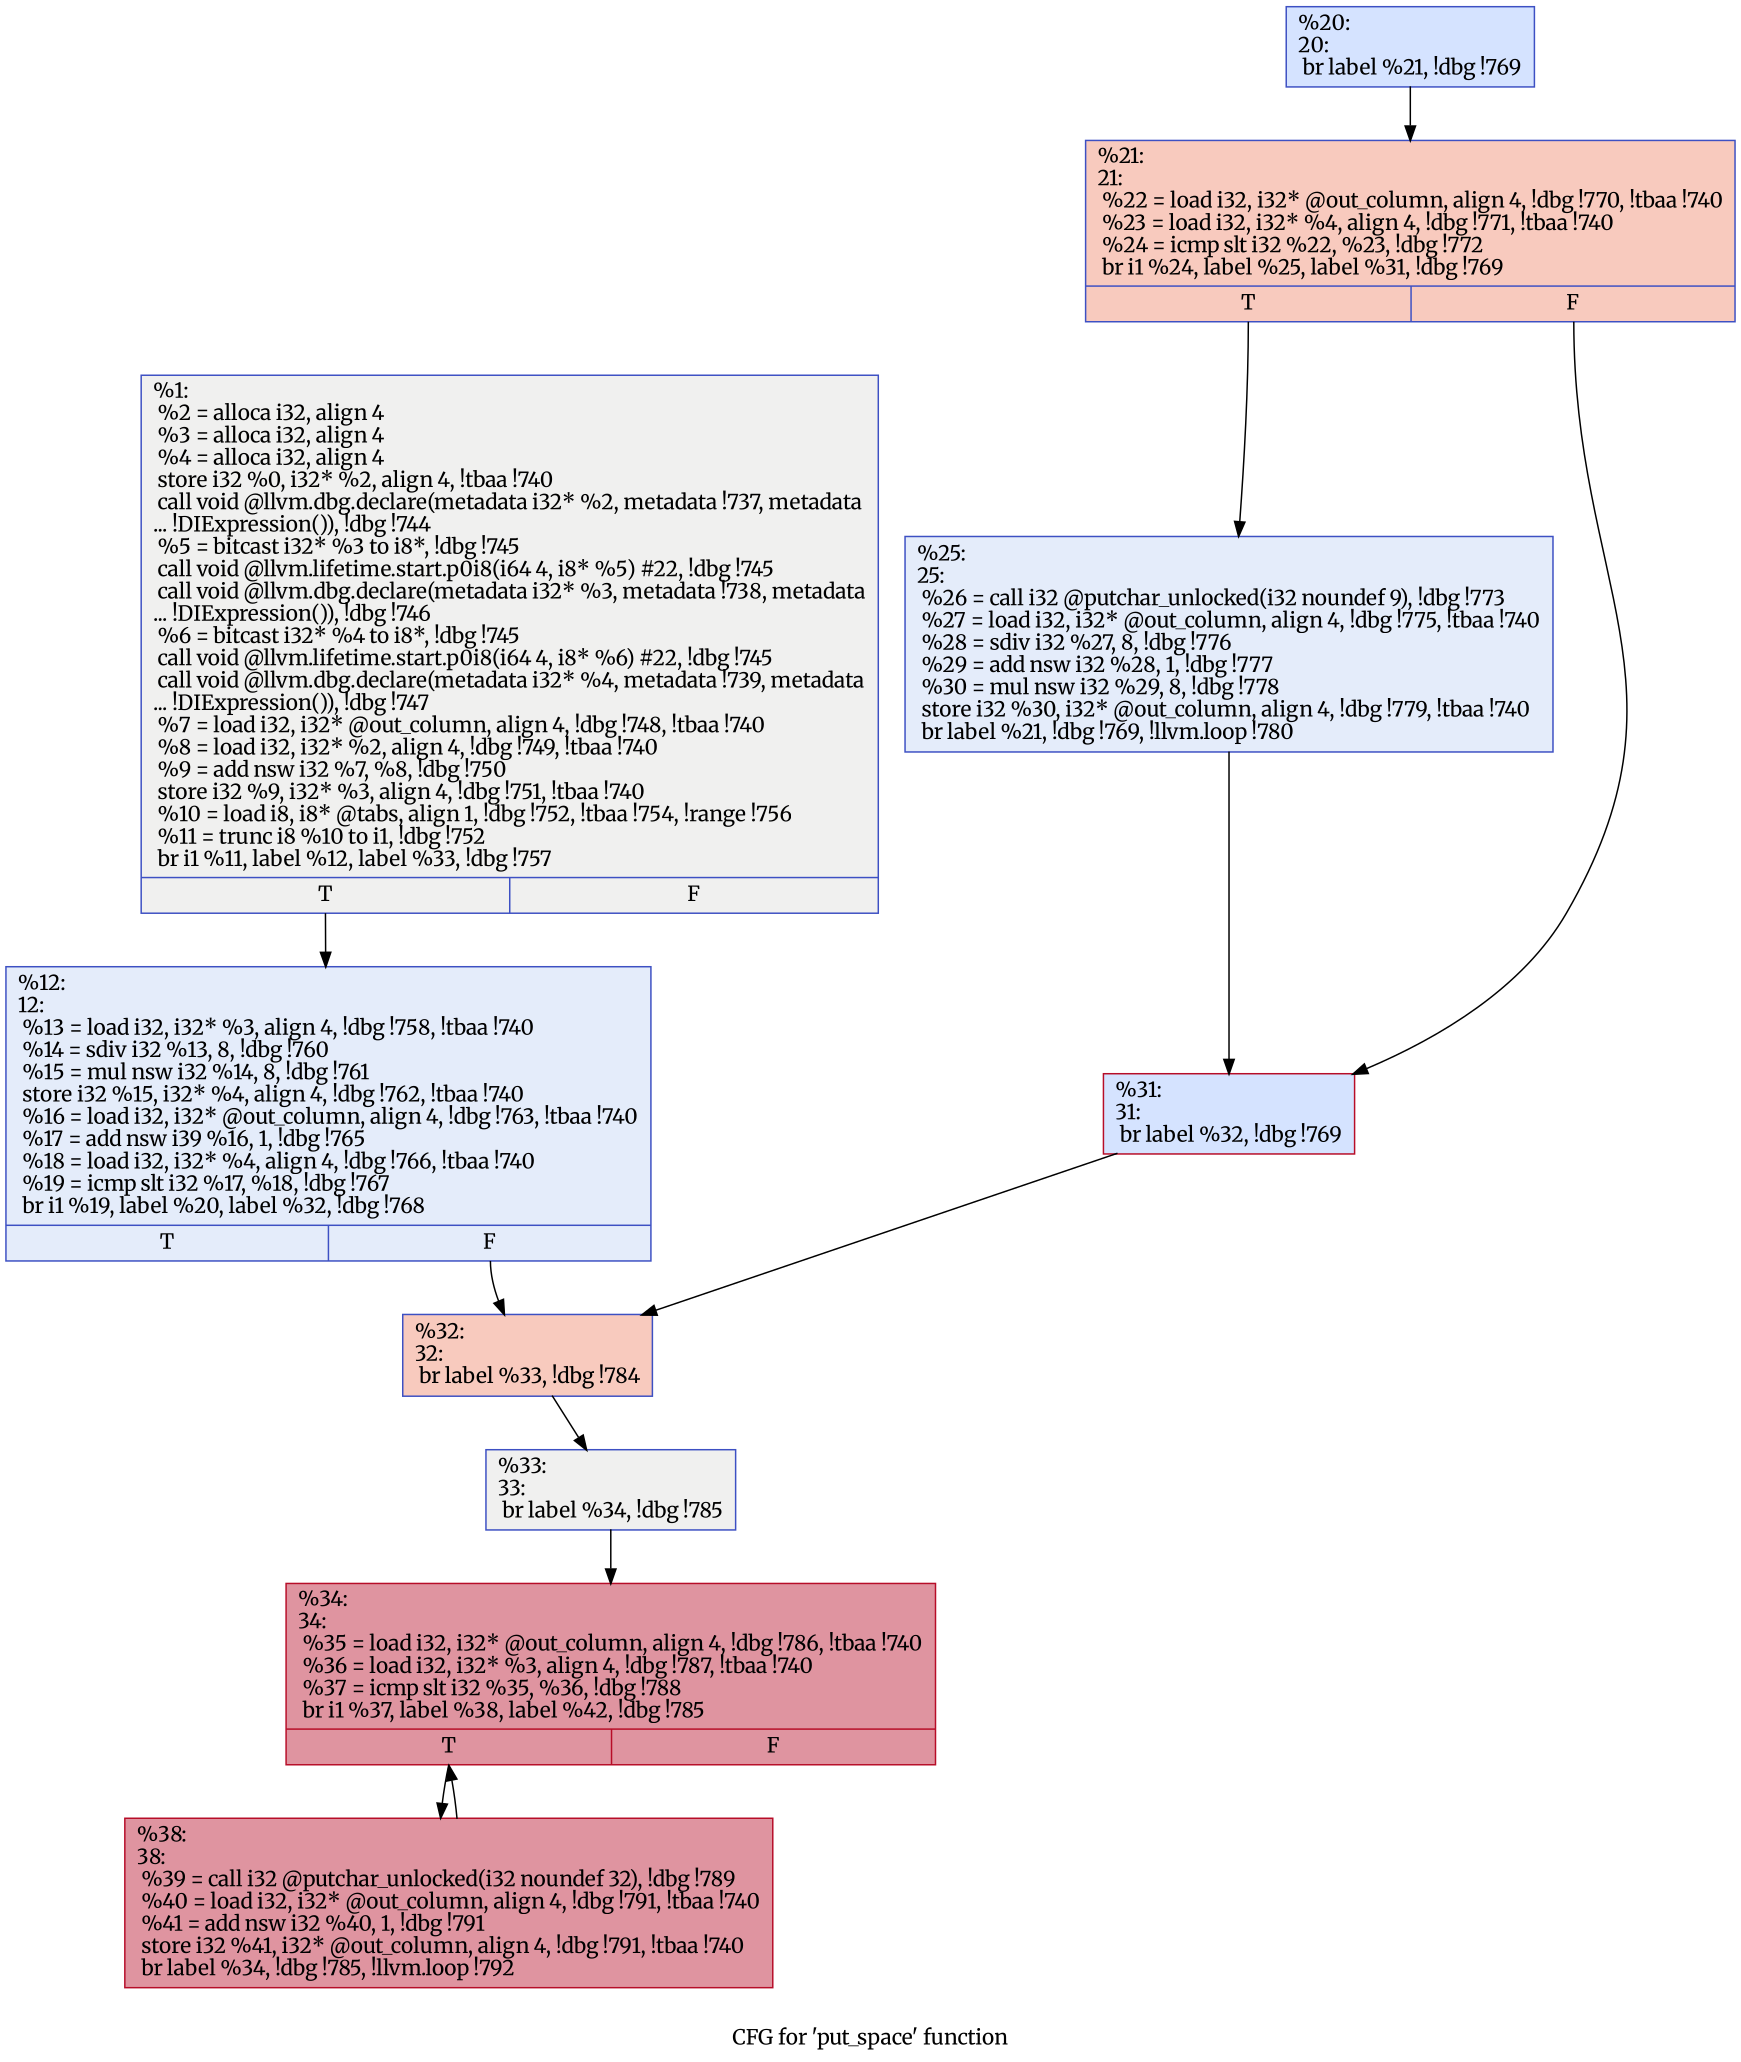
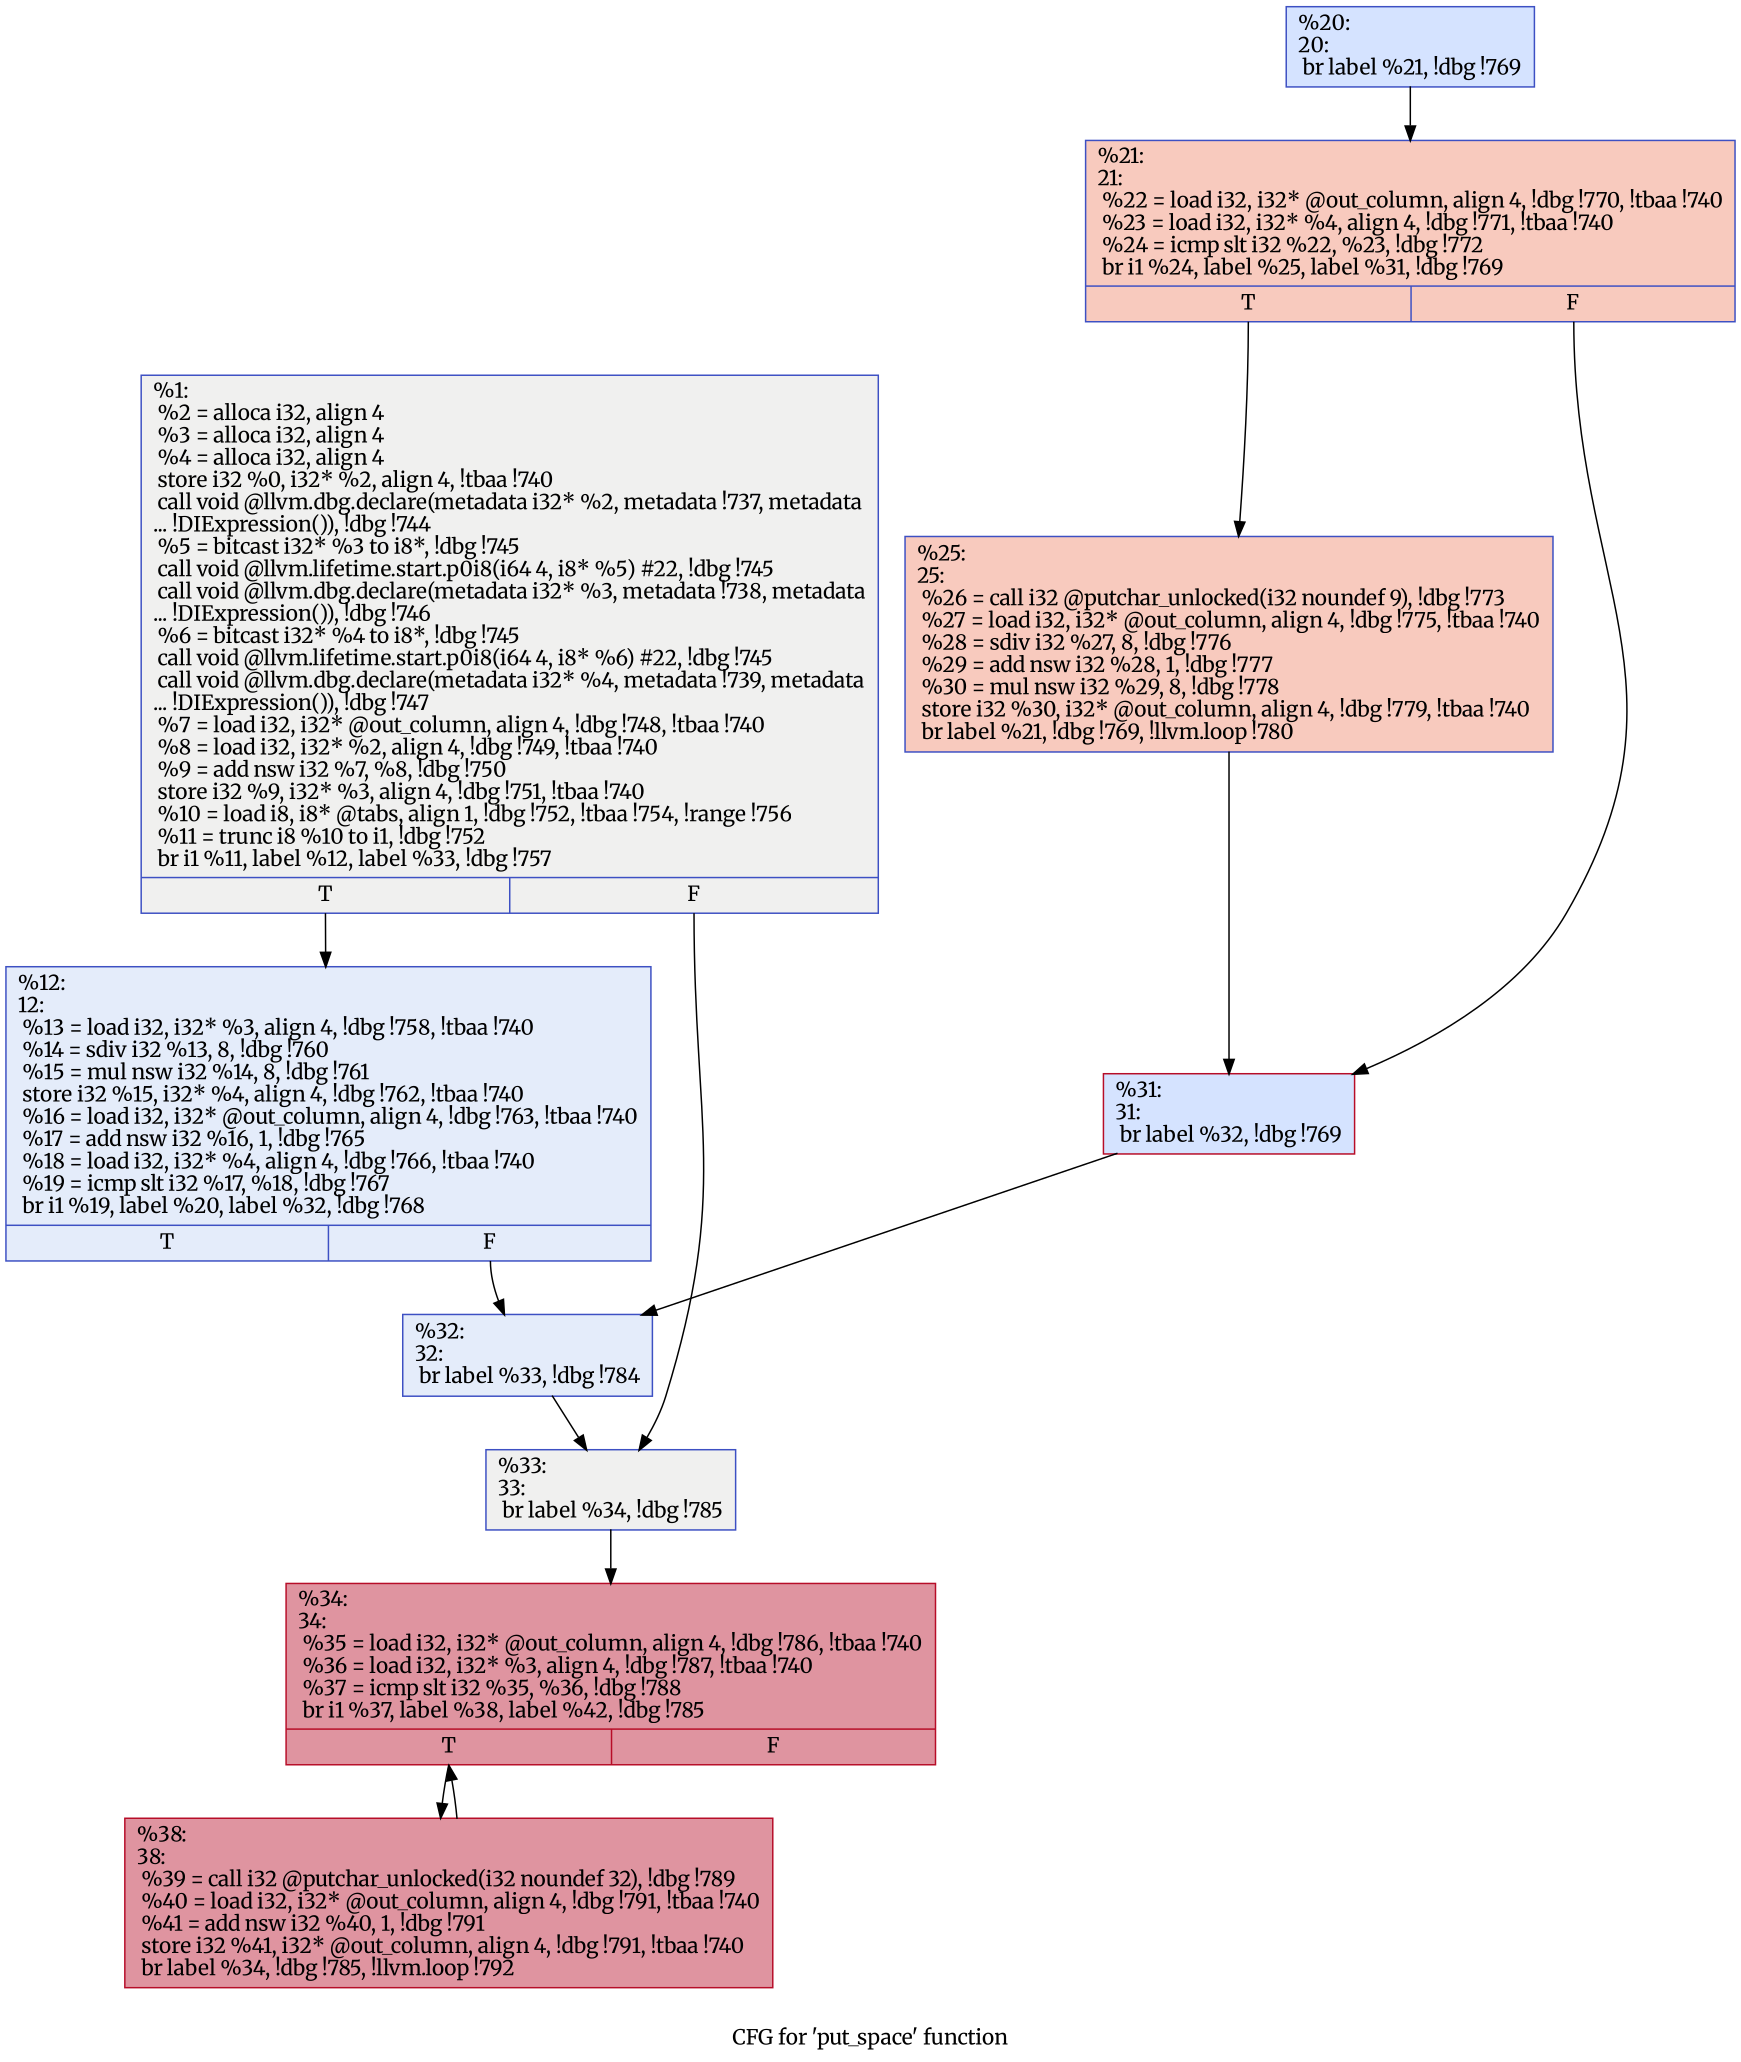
(1229, 644) -> (1229, 644)
(192, 1140) -> (192, 1140)
none -> (703, 1179)
(528, 1355) -> (528, 1355)
